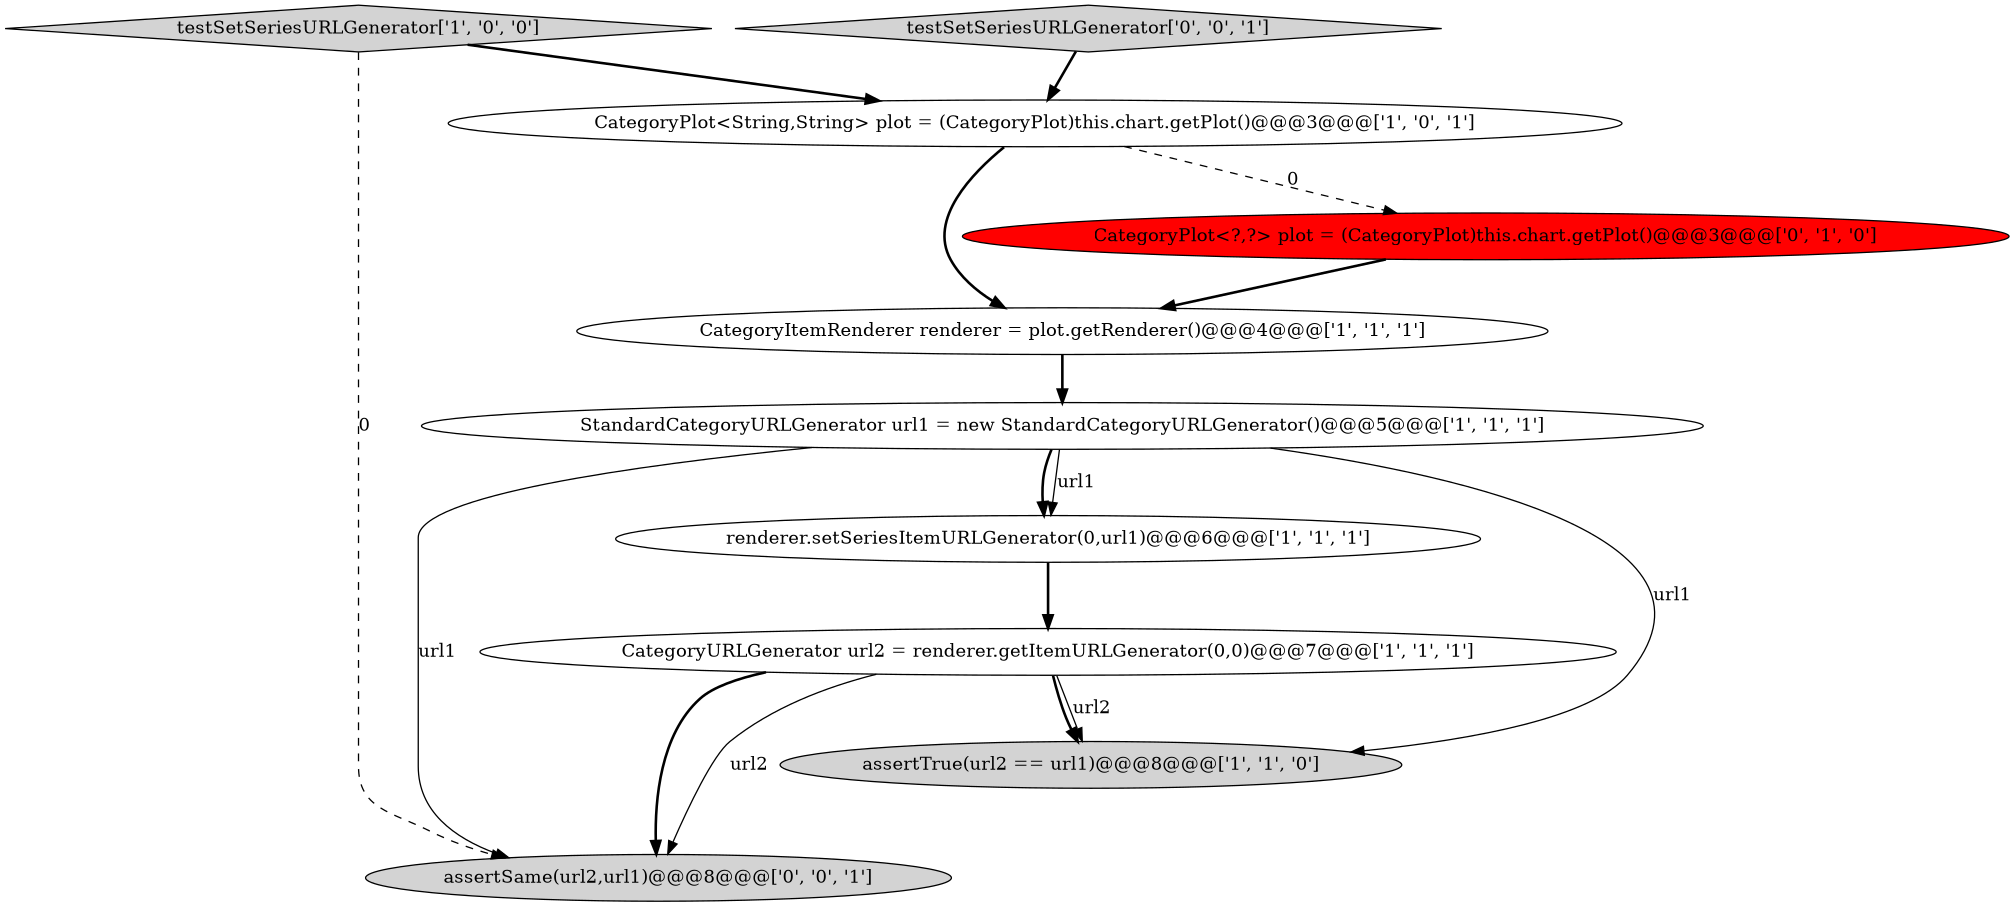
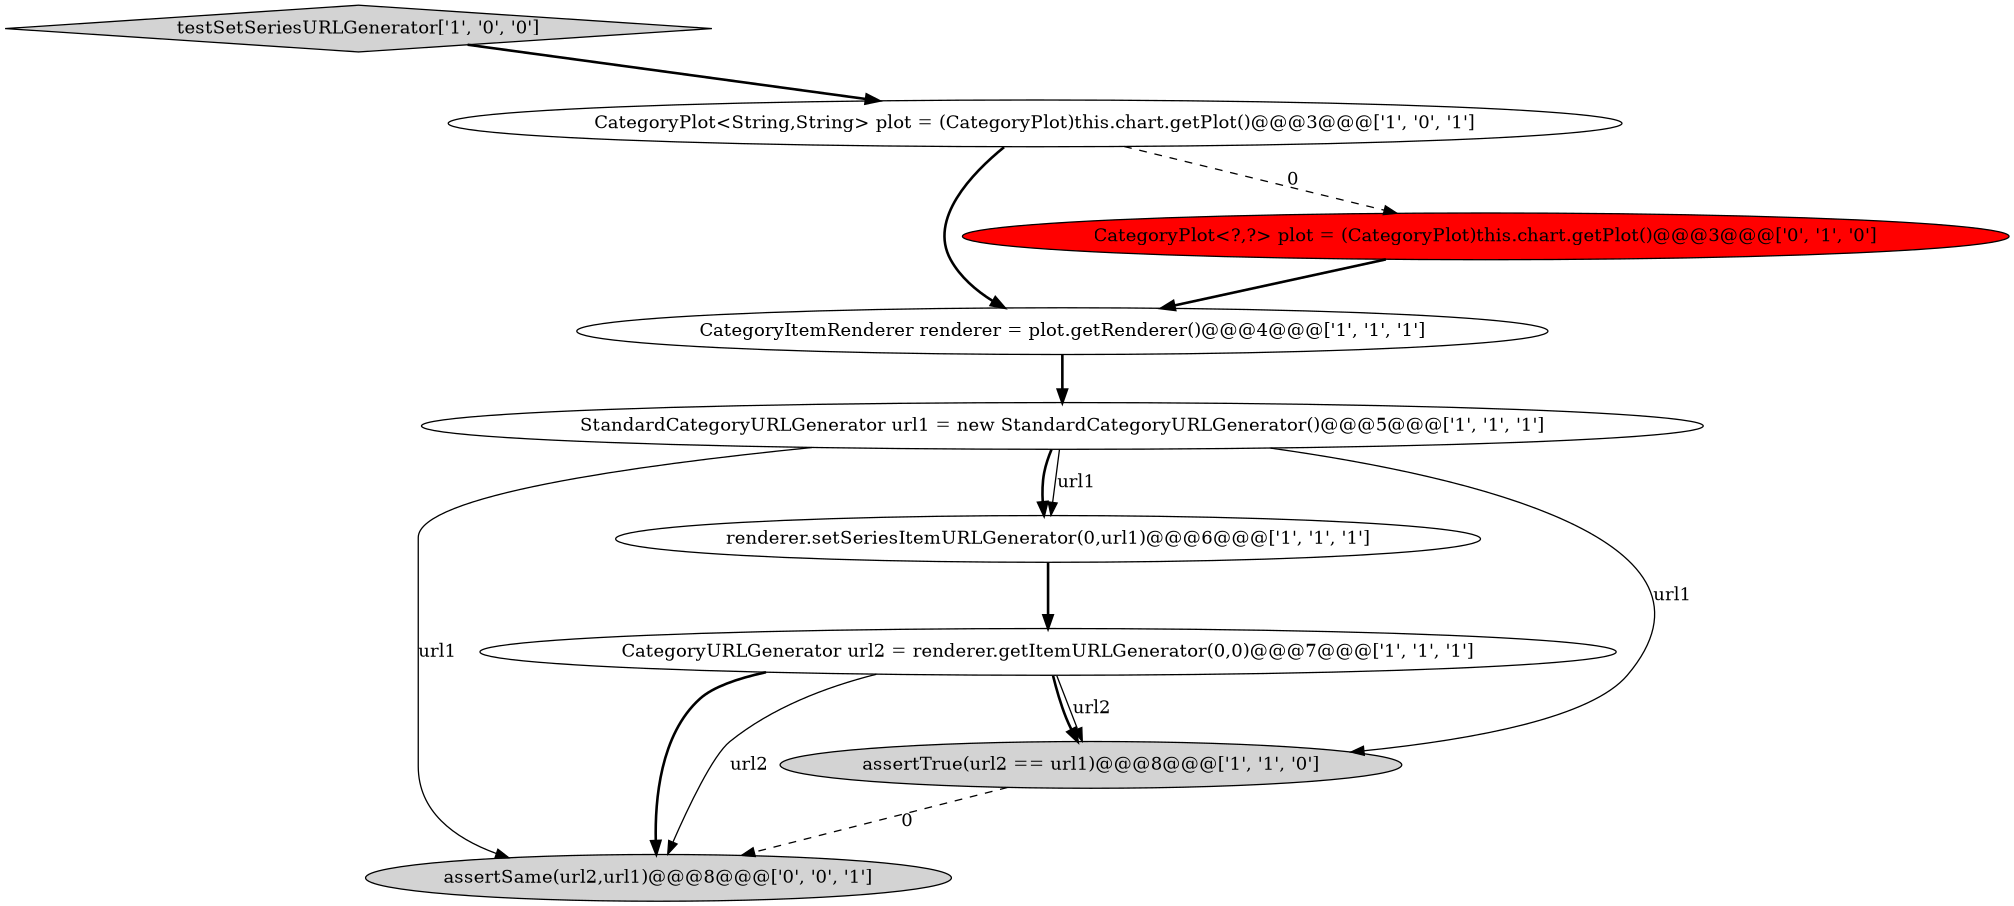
(1088, 29) -> none
(359, 494) -> (881, 820)
